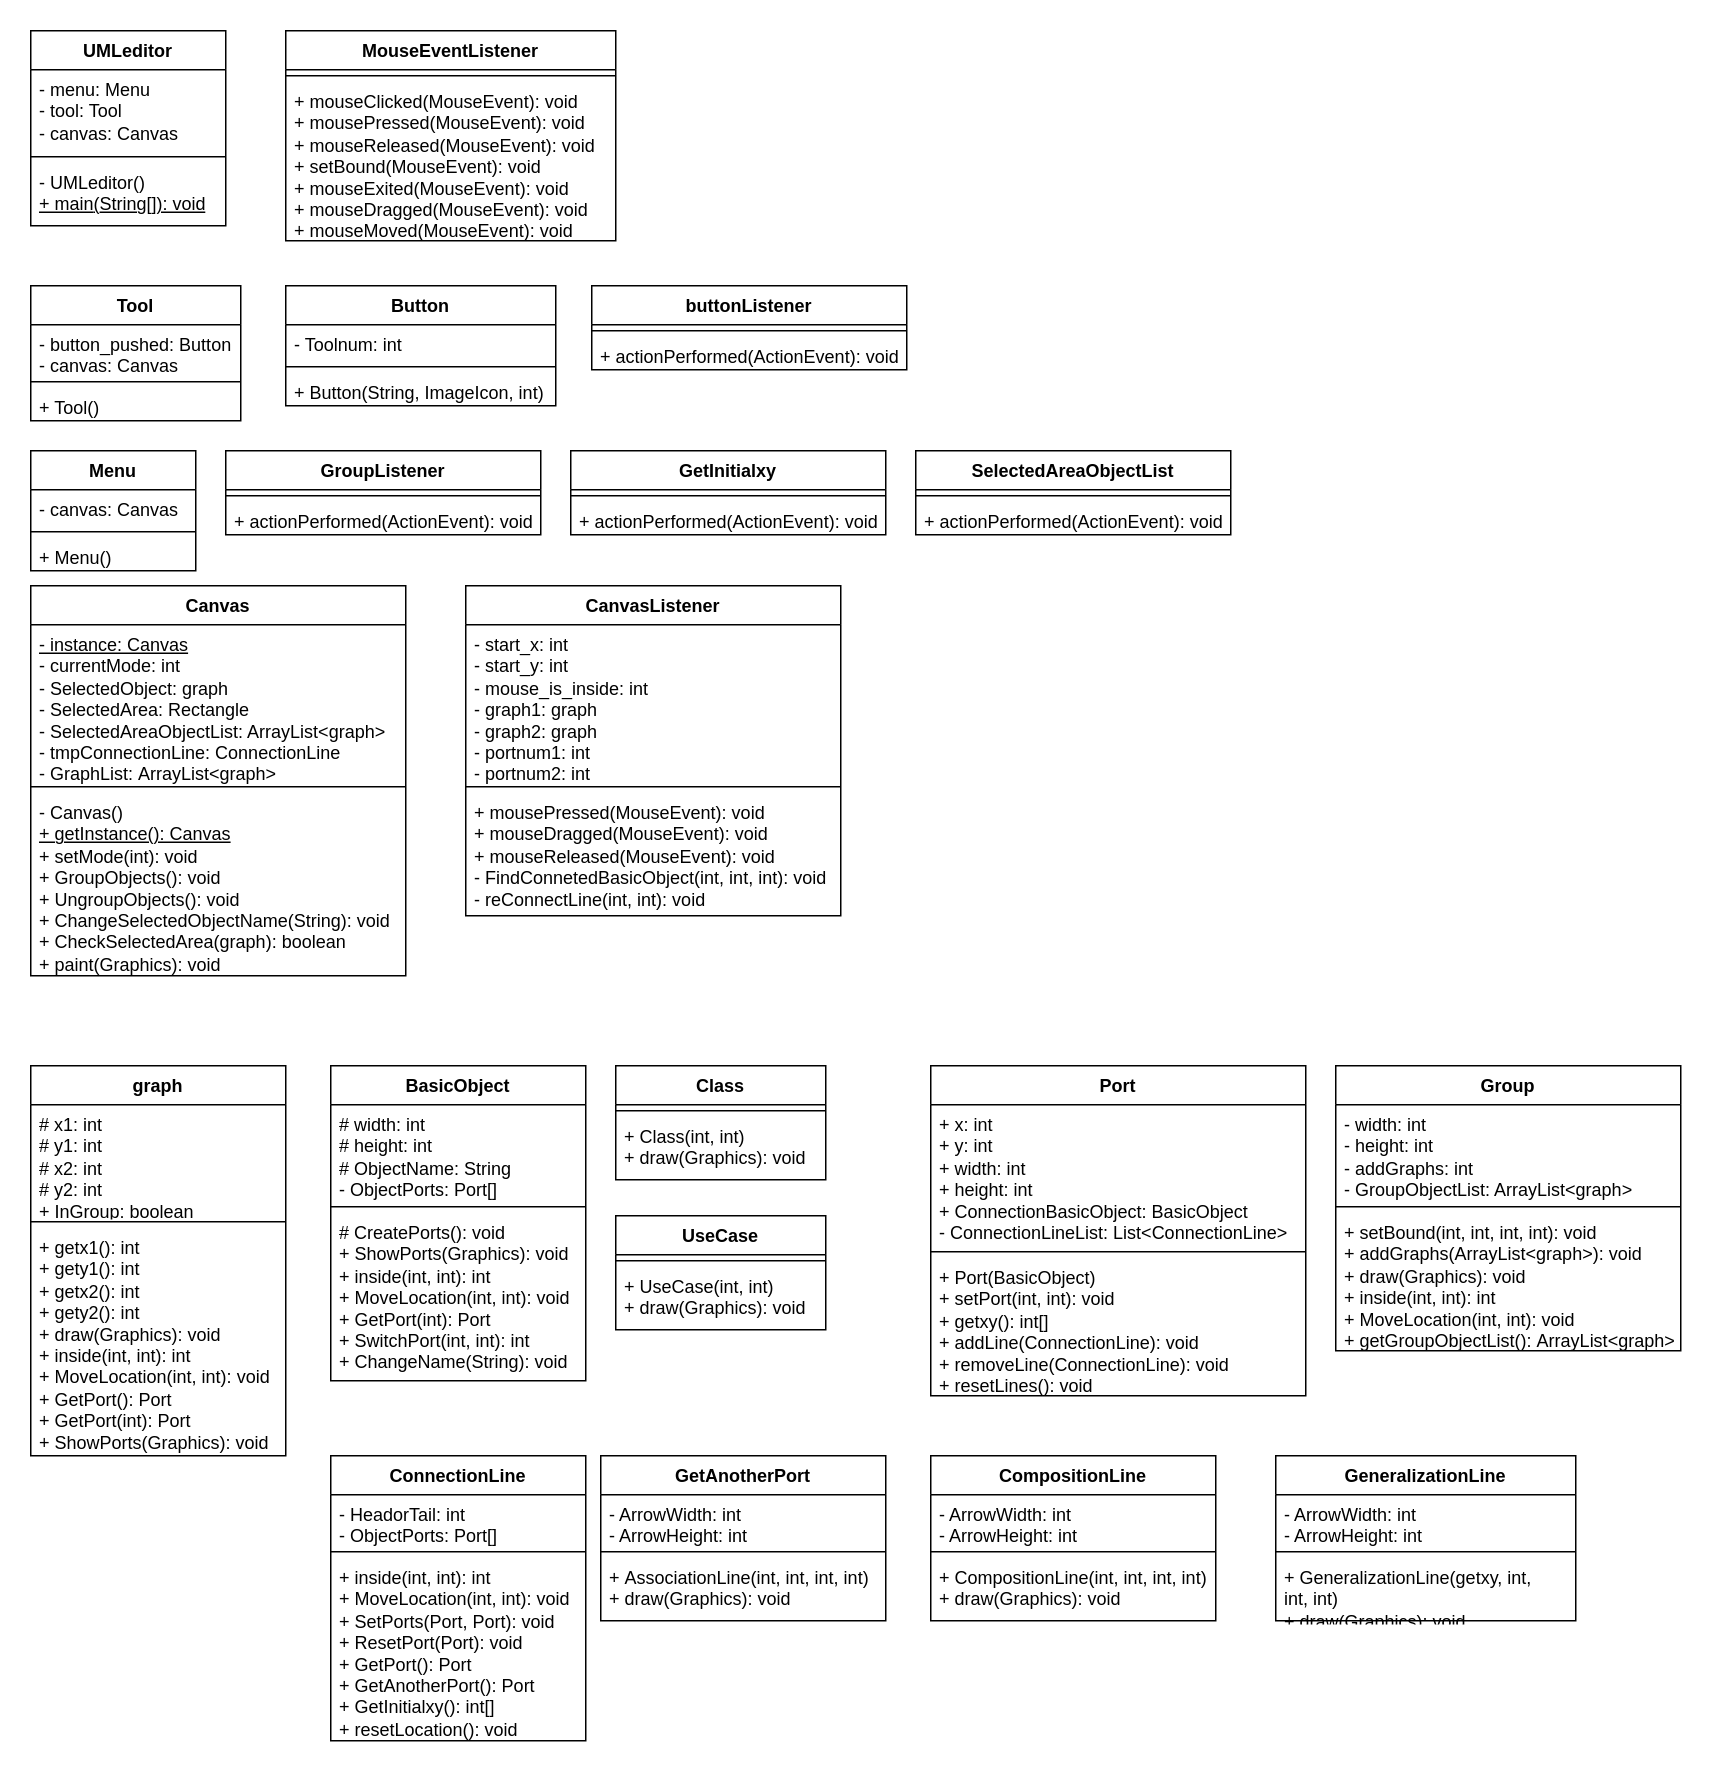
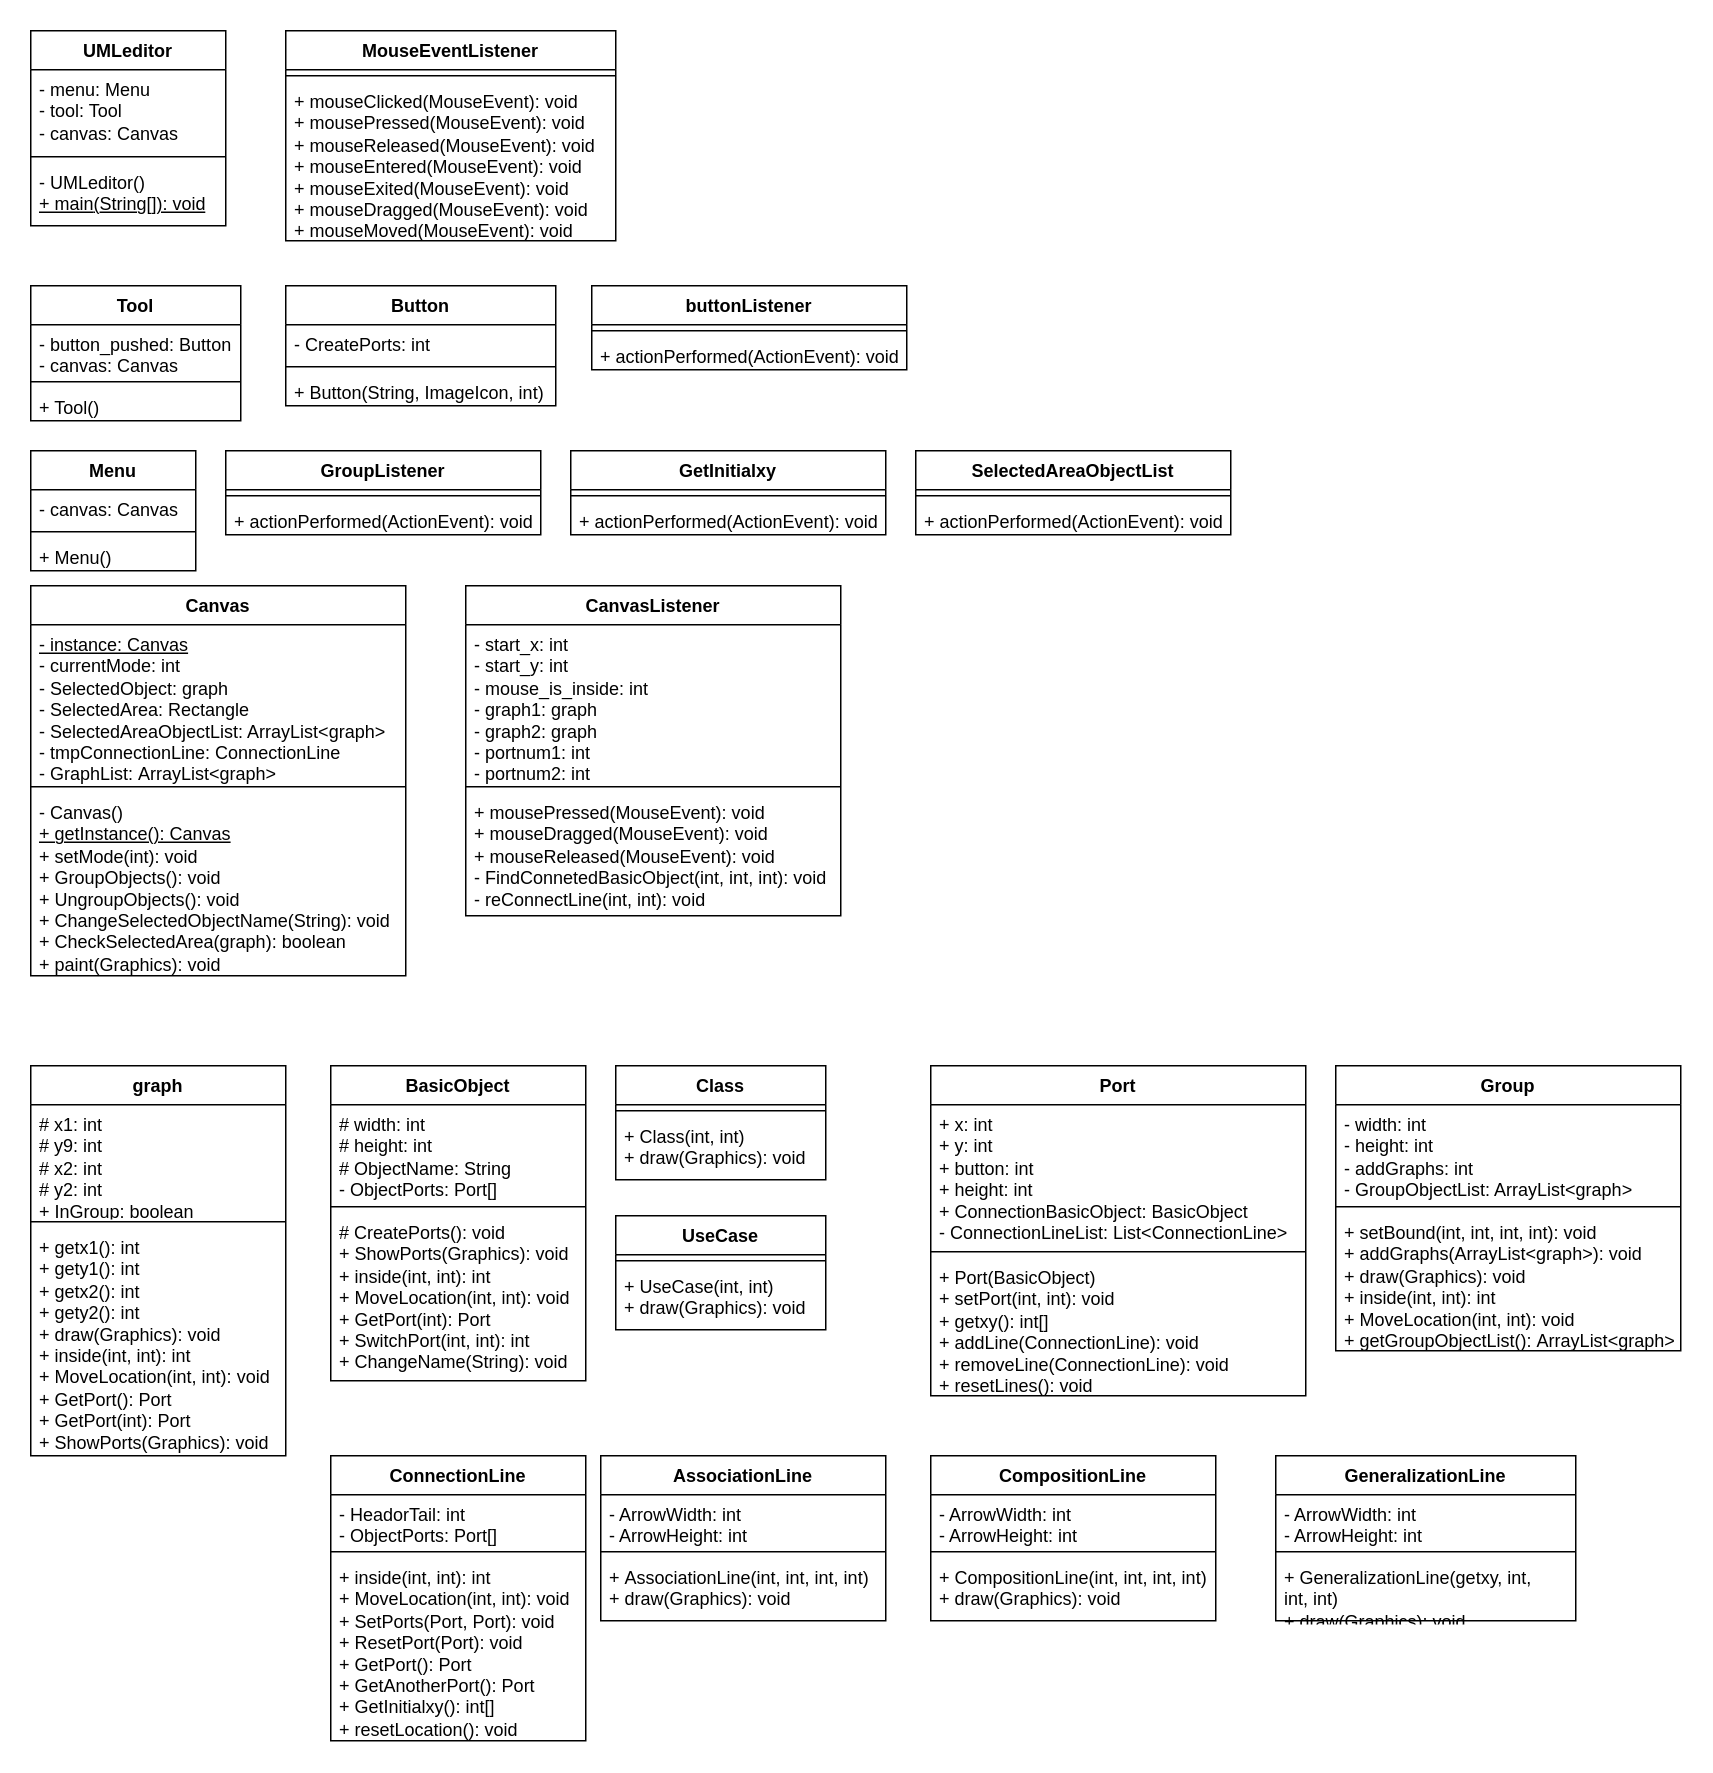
(452, 168) -> (452, 168)
(356, 346) -> (378, 346)
(123, 1169) -> (123, 1169)
(1120, 1191) -> (1120, 1191)
(743, 1477) -> (743, 1477)
